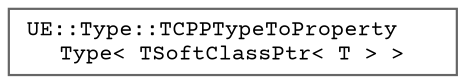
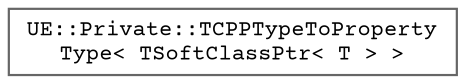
(233, 42) -> (233, 42)
